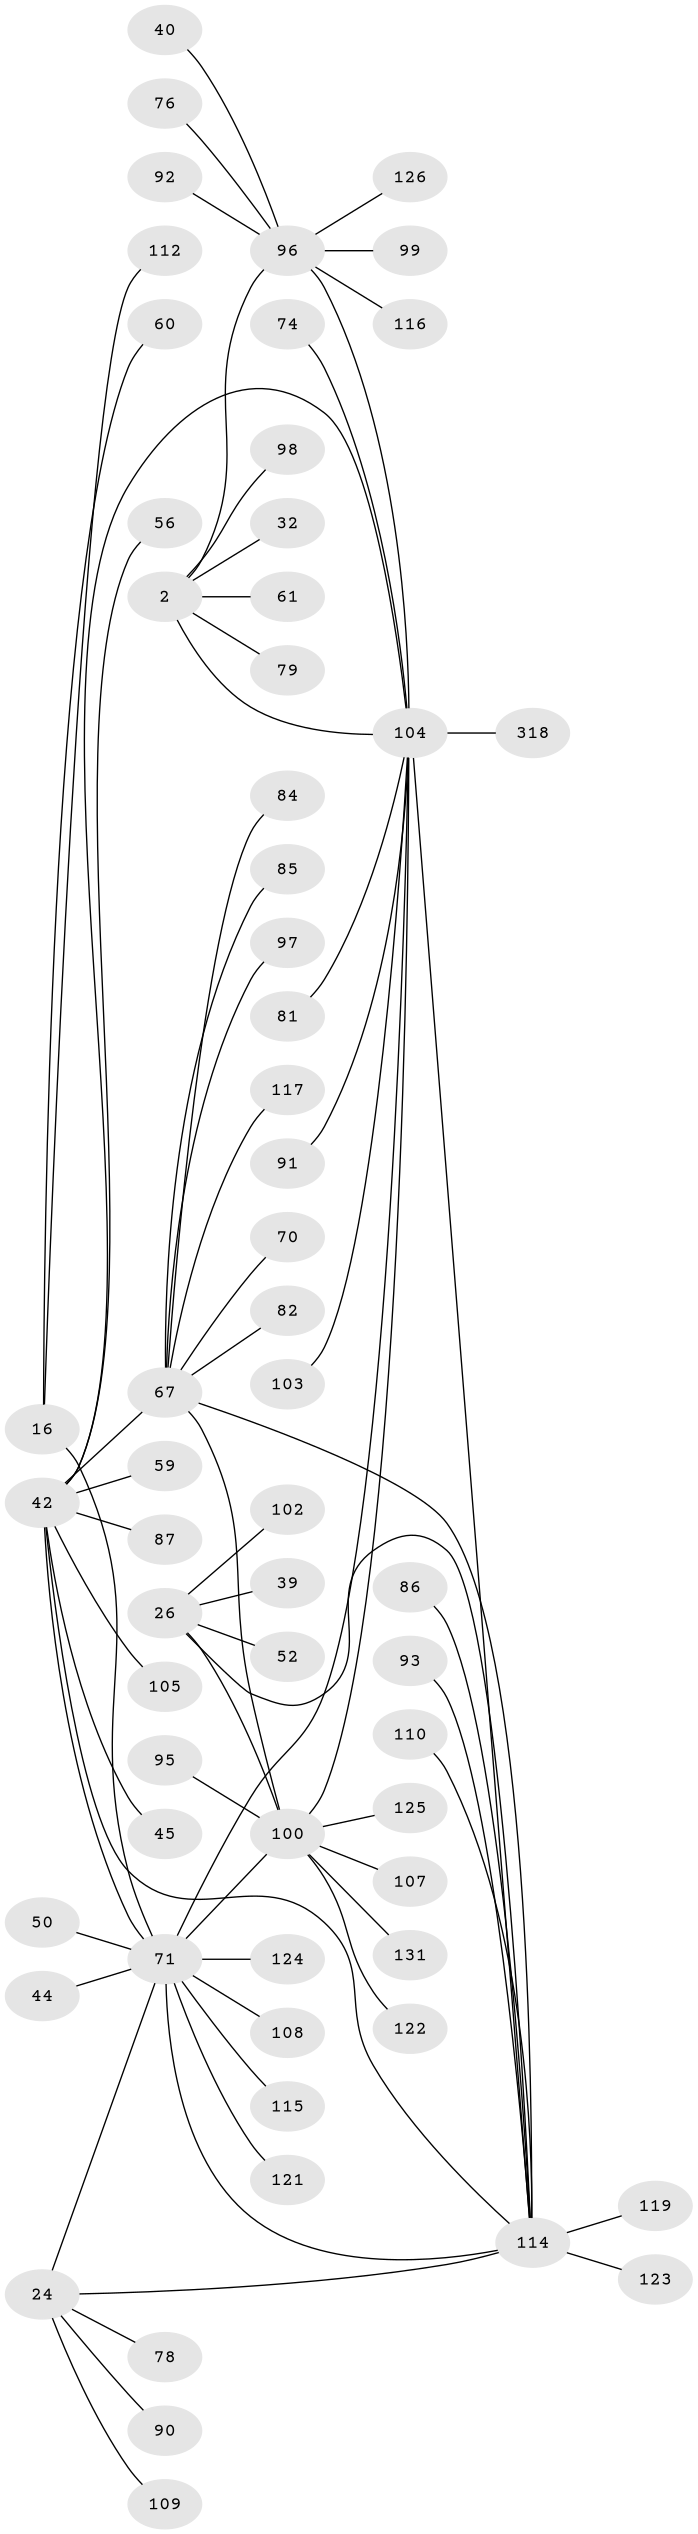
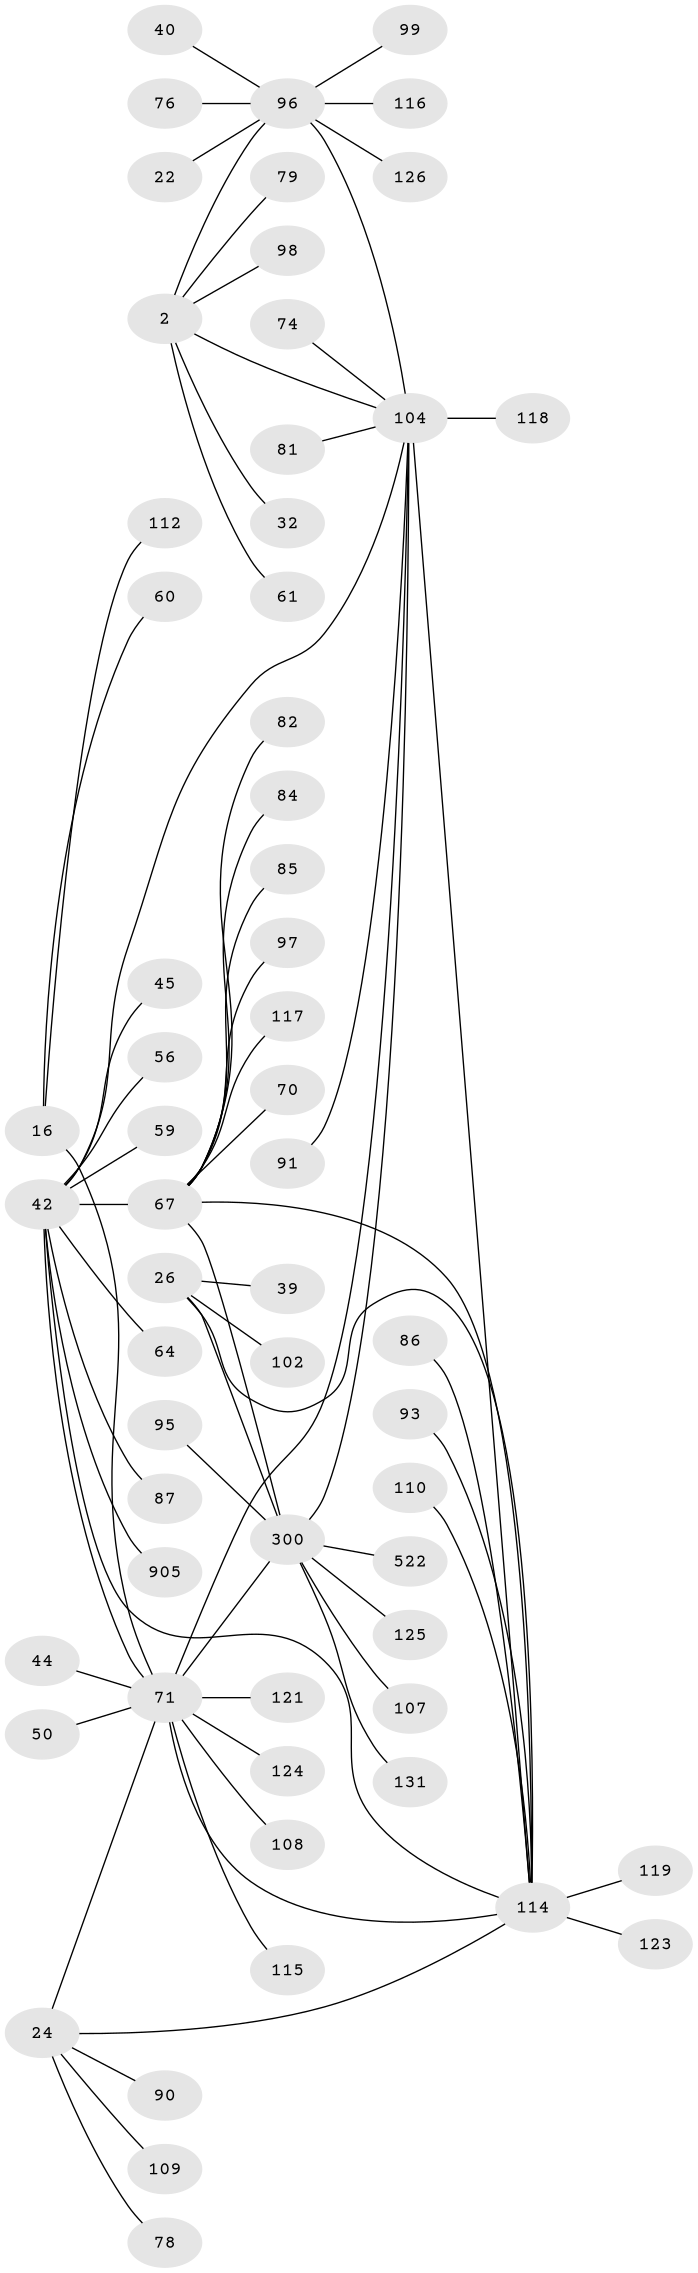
(165, 177) -> (165, 177)
(533, 733) -> (533, 418)
none -> (165, 1352)
(287, 1384) -> none
(287, 1657) -> none
(165, 1687) -> (165, 1572)
(287, 1834) -> (287, 1540)
(410, 2029) -> (410, 1561)
